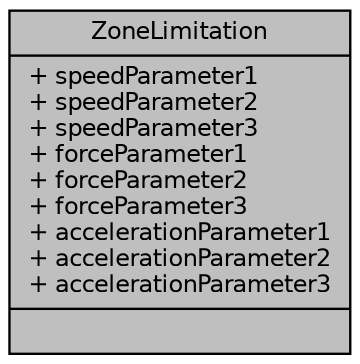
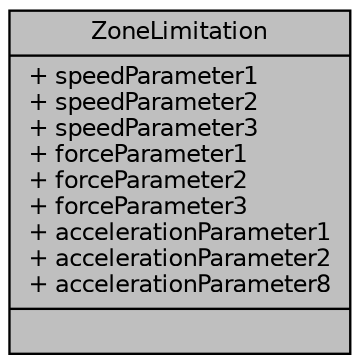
(180, 285) -> (180, 285)
